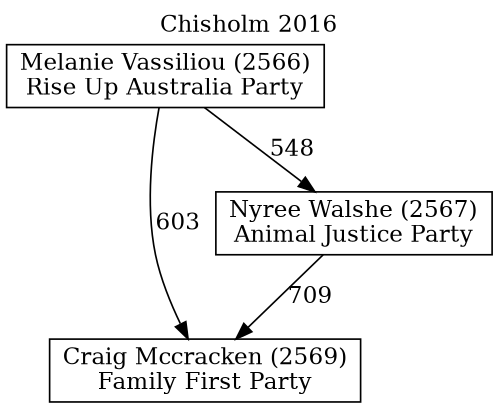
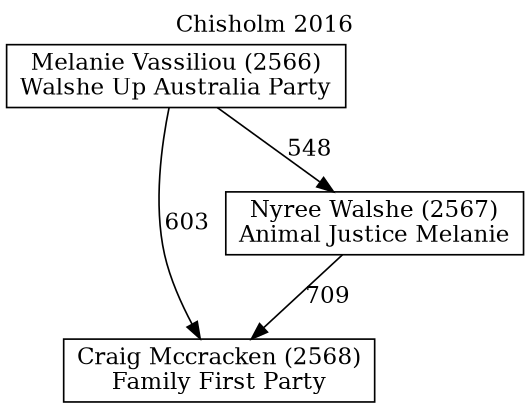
(165, 76) -> (176, 76)
(354, 223) -> (375, 223)
(205, 371) -> (219, 371)
